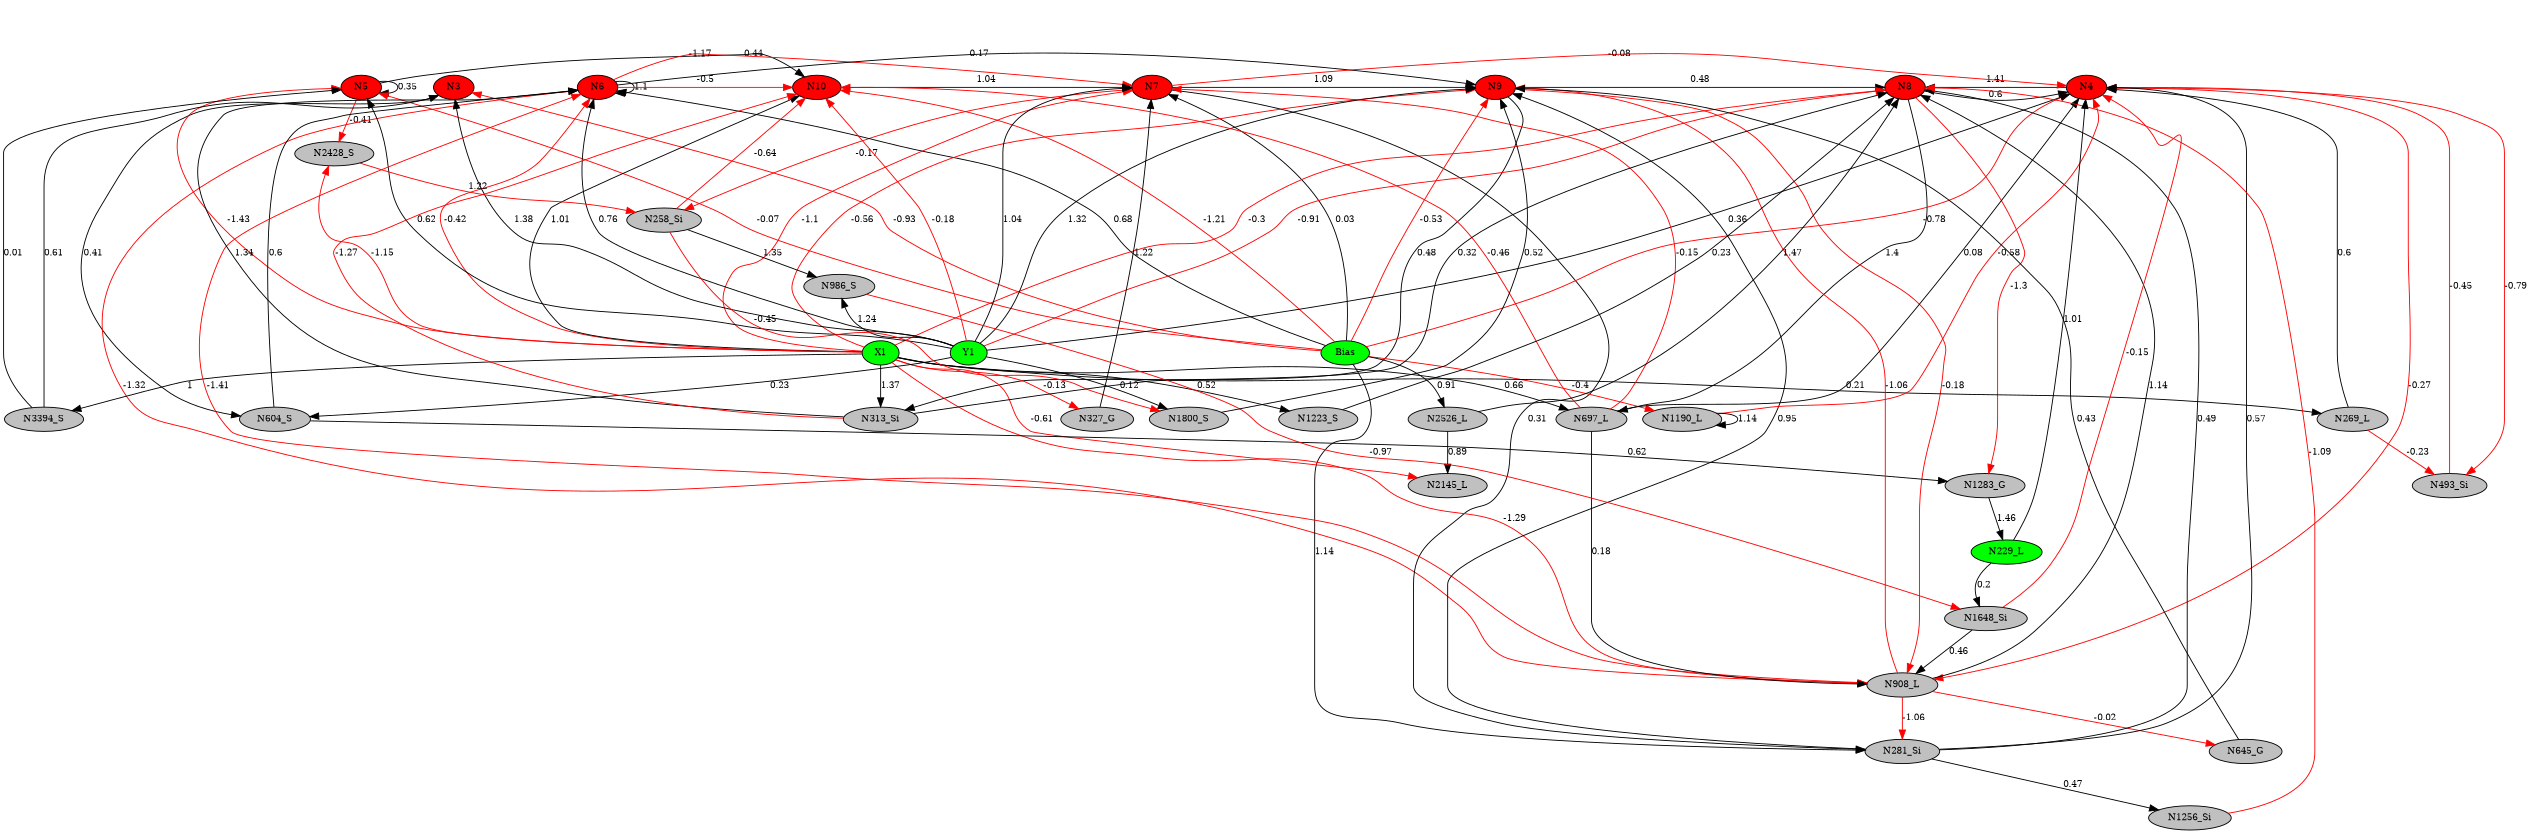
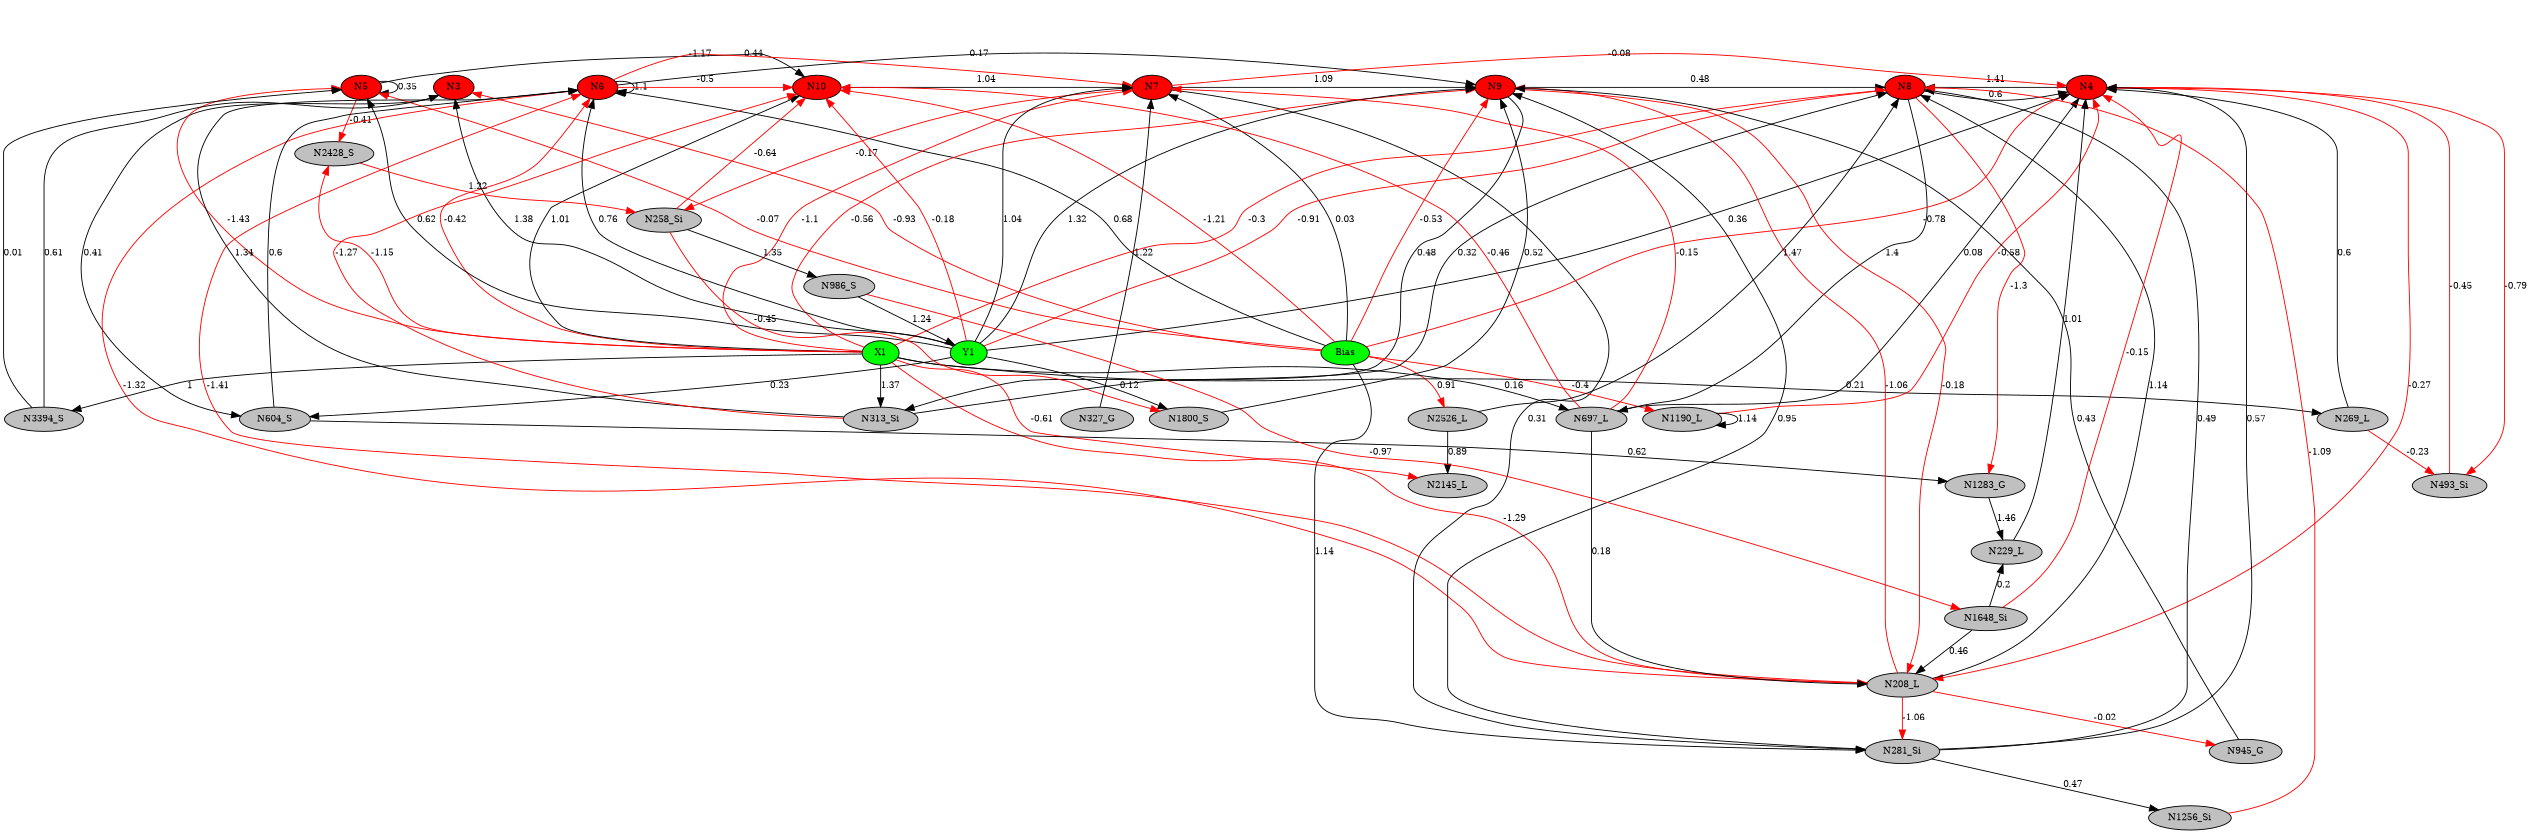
(893, 337) -> (902, 319)
(1408, 369) -> (1408, 369)
(986, 373) -> none
(1514, 386) -> (1514, 386)
(1318, 419) -> none
(2007, 552) -> (2007, 552)
(1978, 578) -> (1995, 590)
(1902, 685) -> (1902, 685)
(2246, 751) -> (2246, 751)
